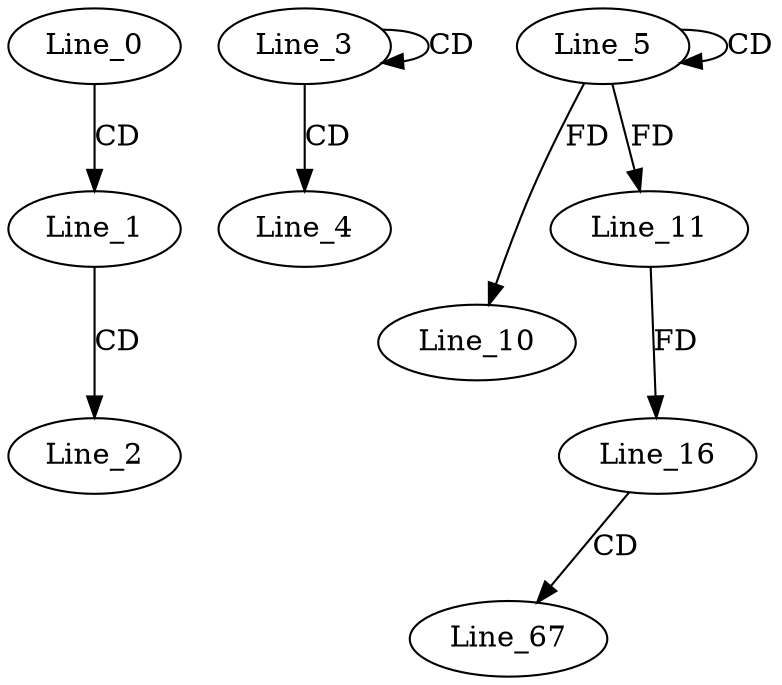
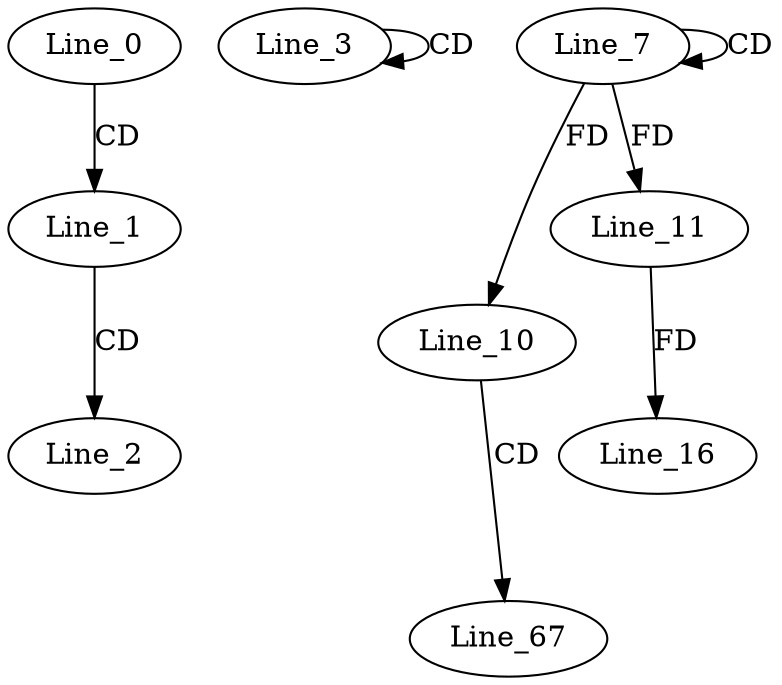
(603, 46) -> (603, 46)
(305, 229) -> none
(590, 539) -> (492, 480)
